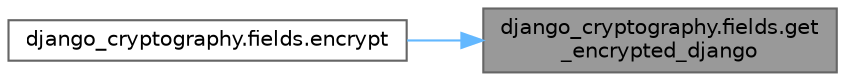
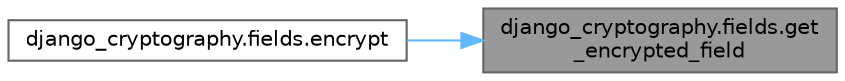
(660, 40) -> (660, 40)
